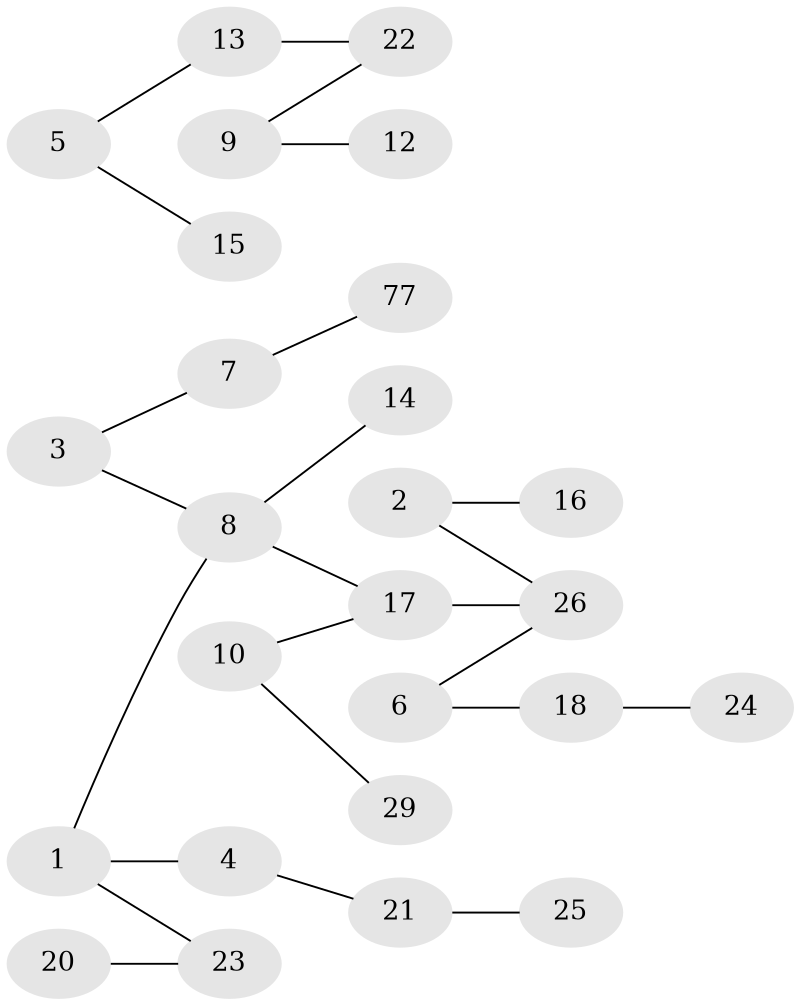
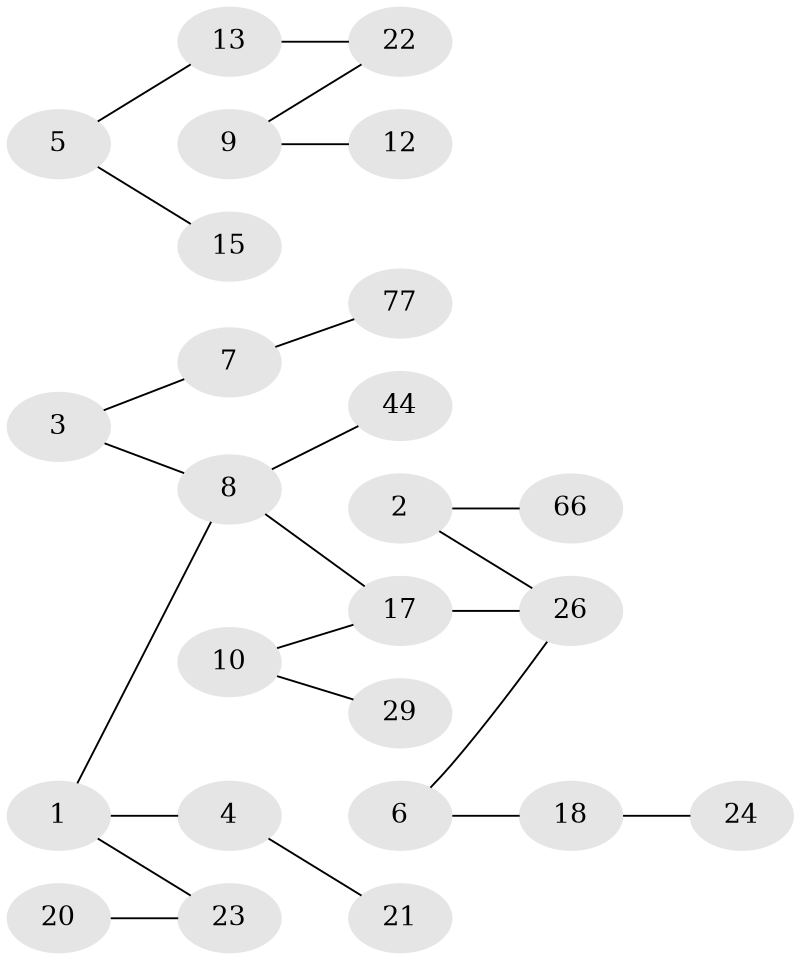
(400, 400) -> (400, 406)
(571, 503) -> (571, 508)
(571, 913) -> none
